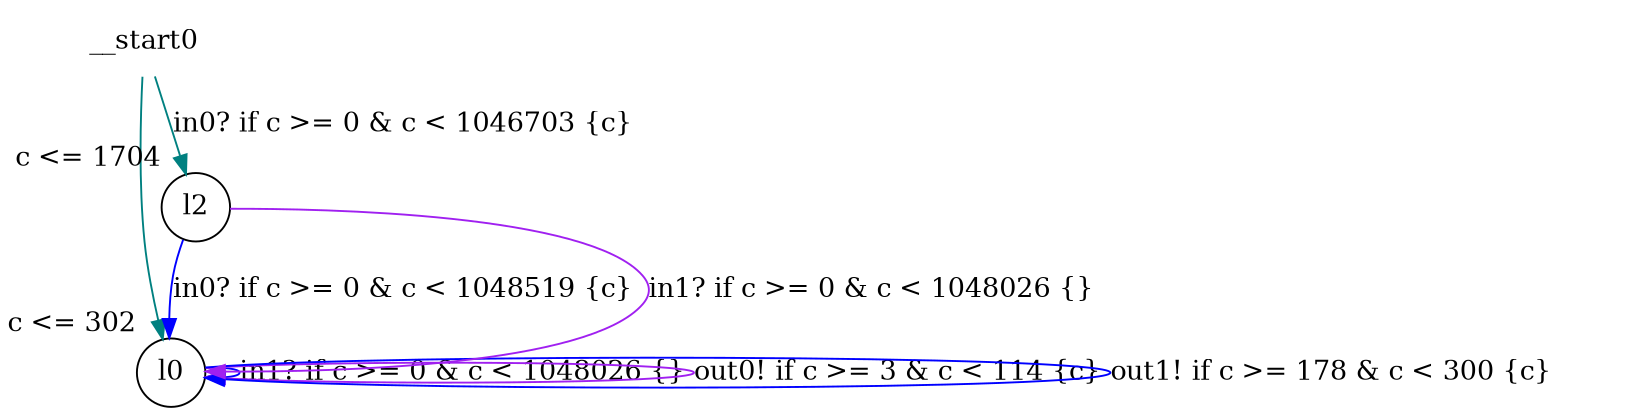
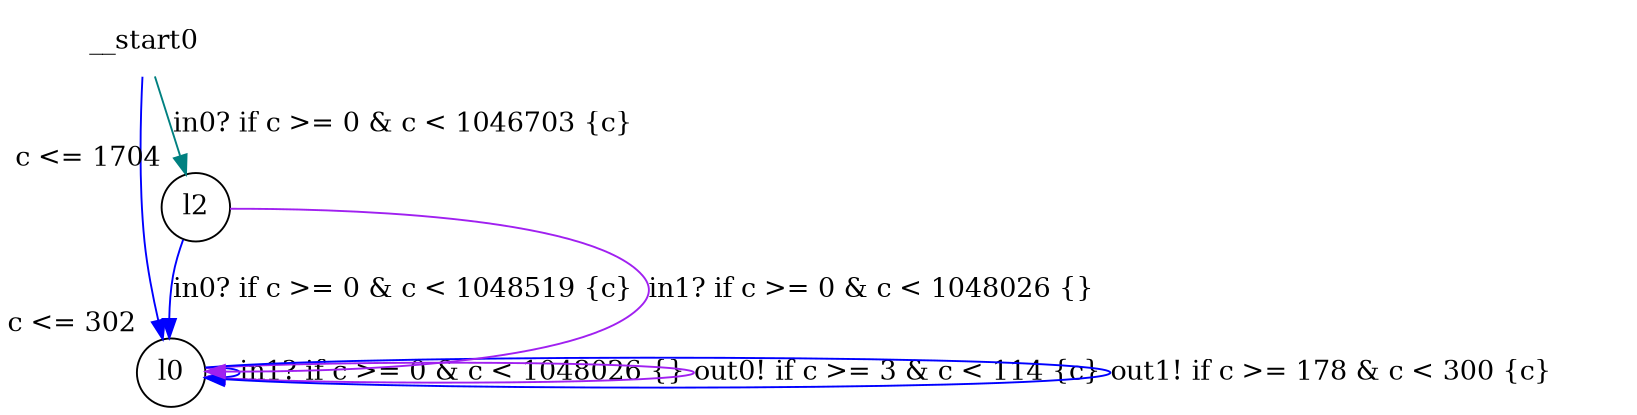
(142, 199) -> (142, 199)
